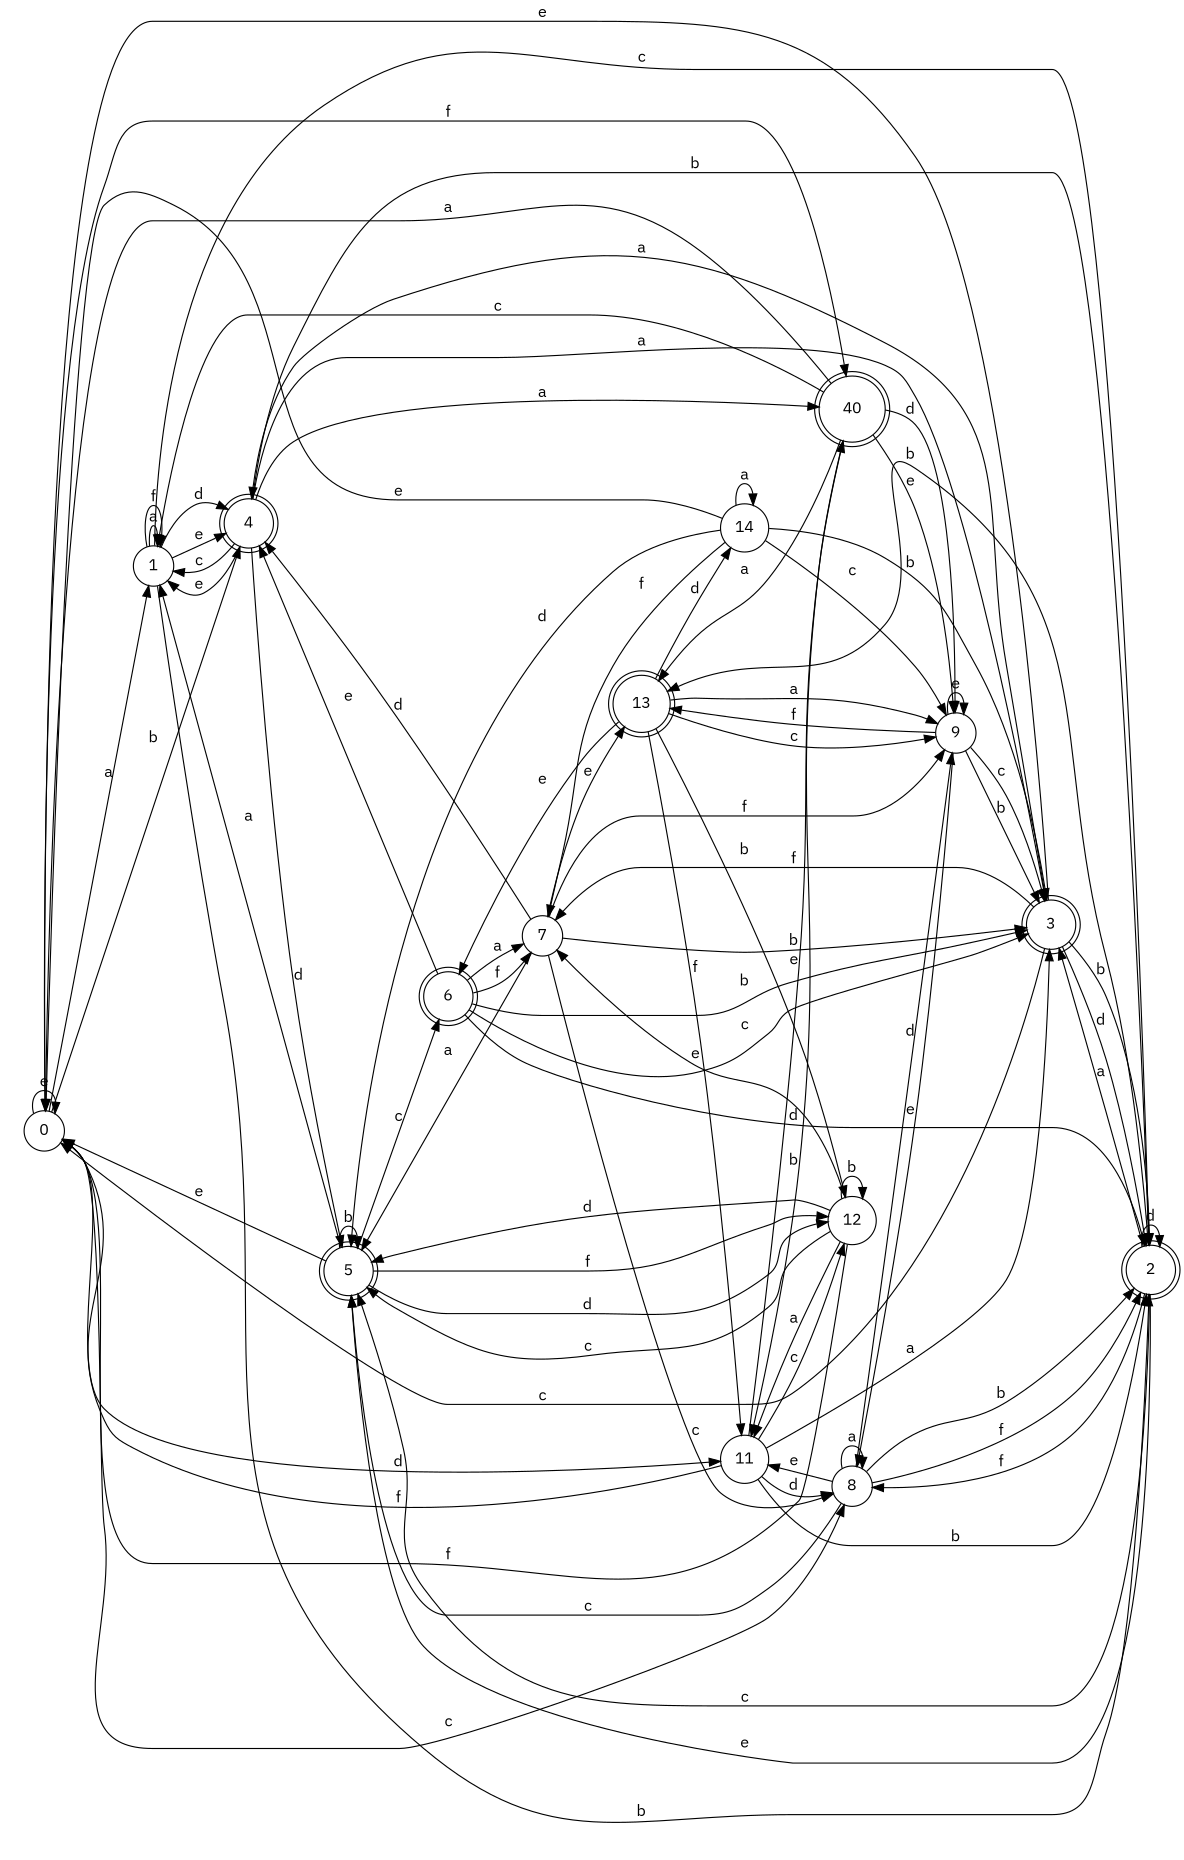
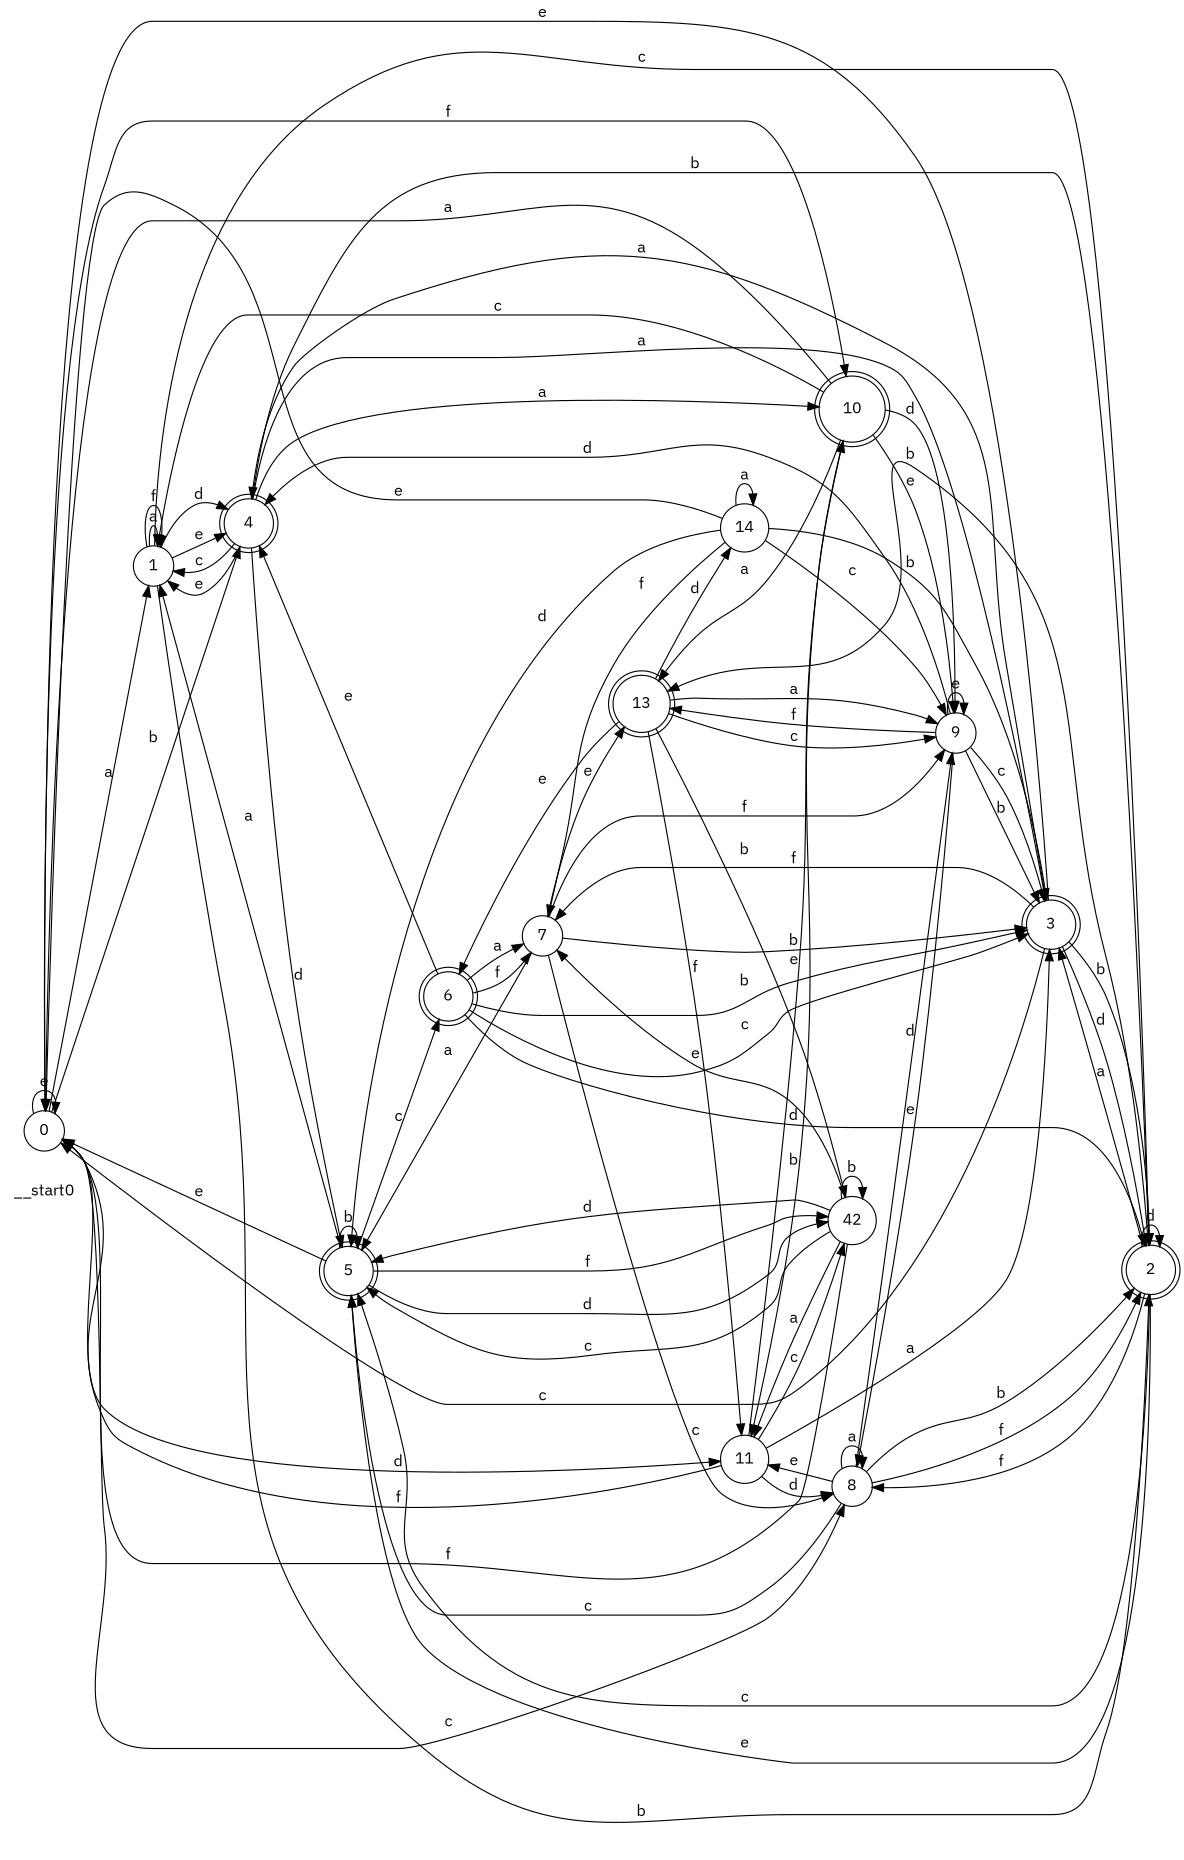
(852, 409) -> (852, 409)
(407, 732) -> (679, 447)
none -> (44, 1191)
(852, 1221) -> (852, 1221)
(1026, 1546) -> none
